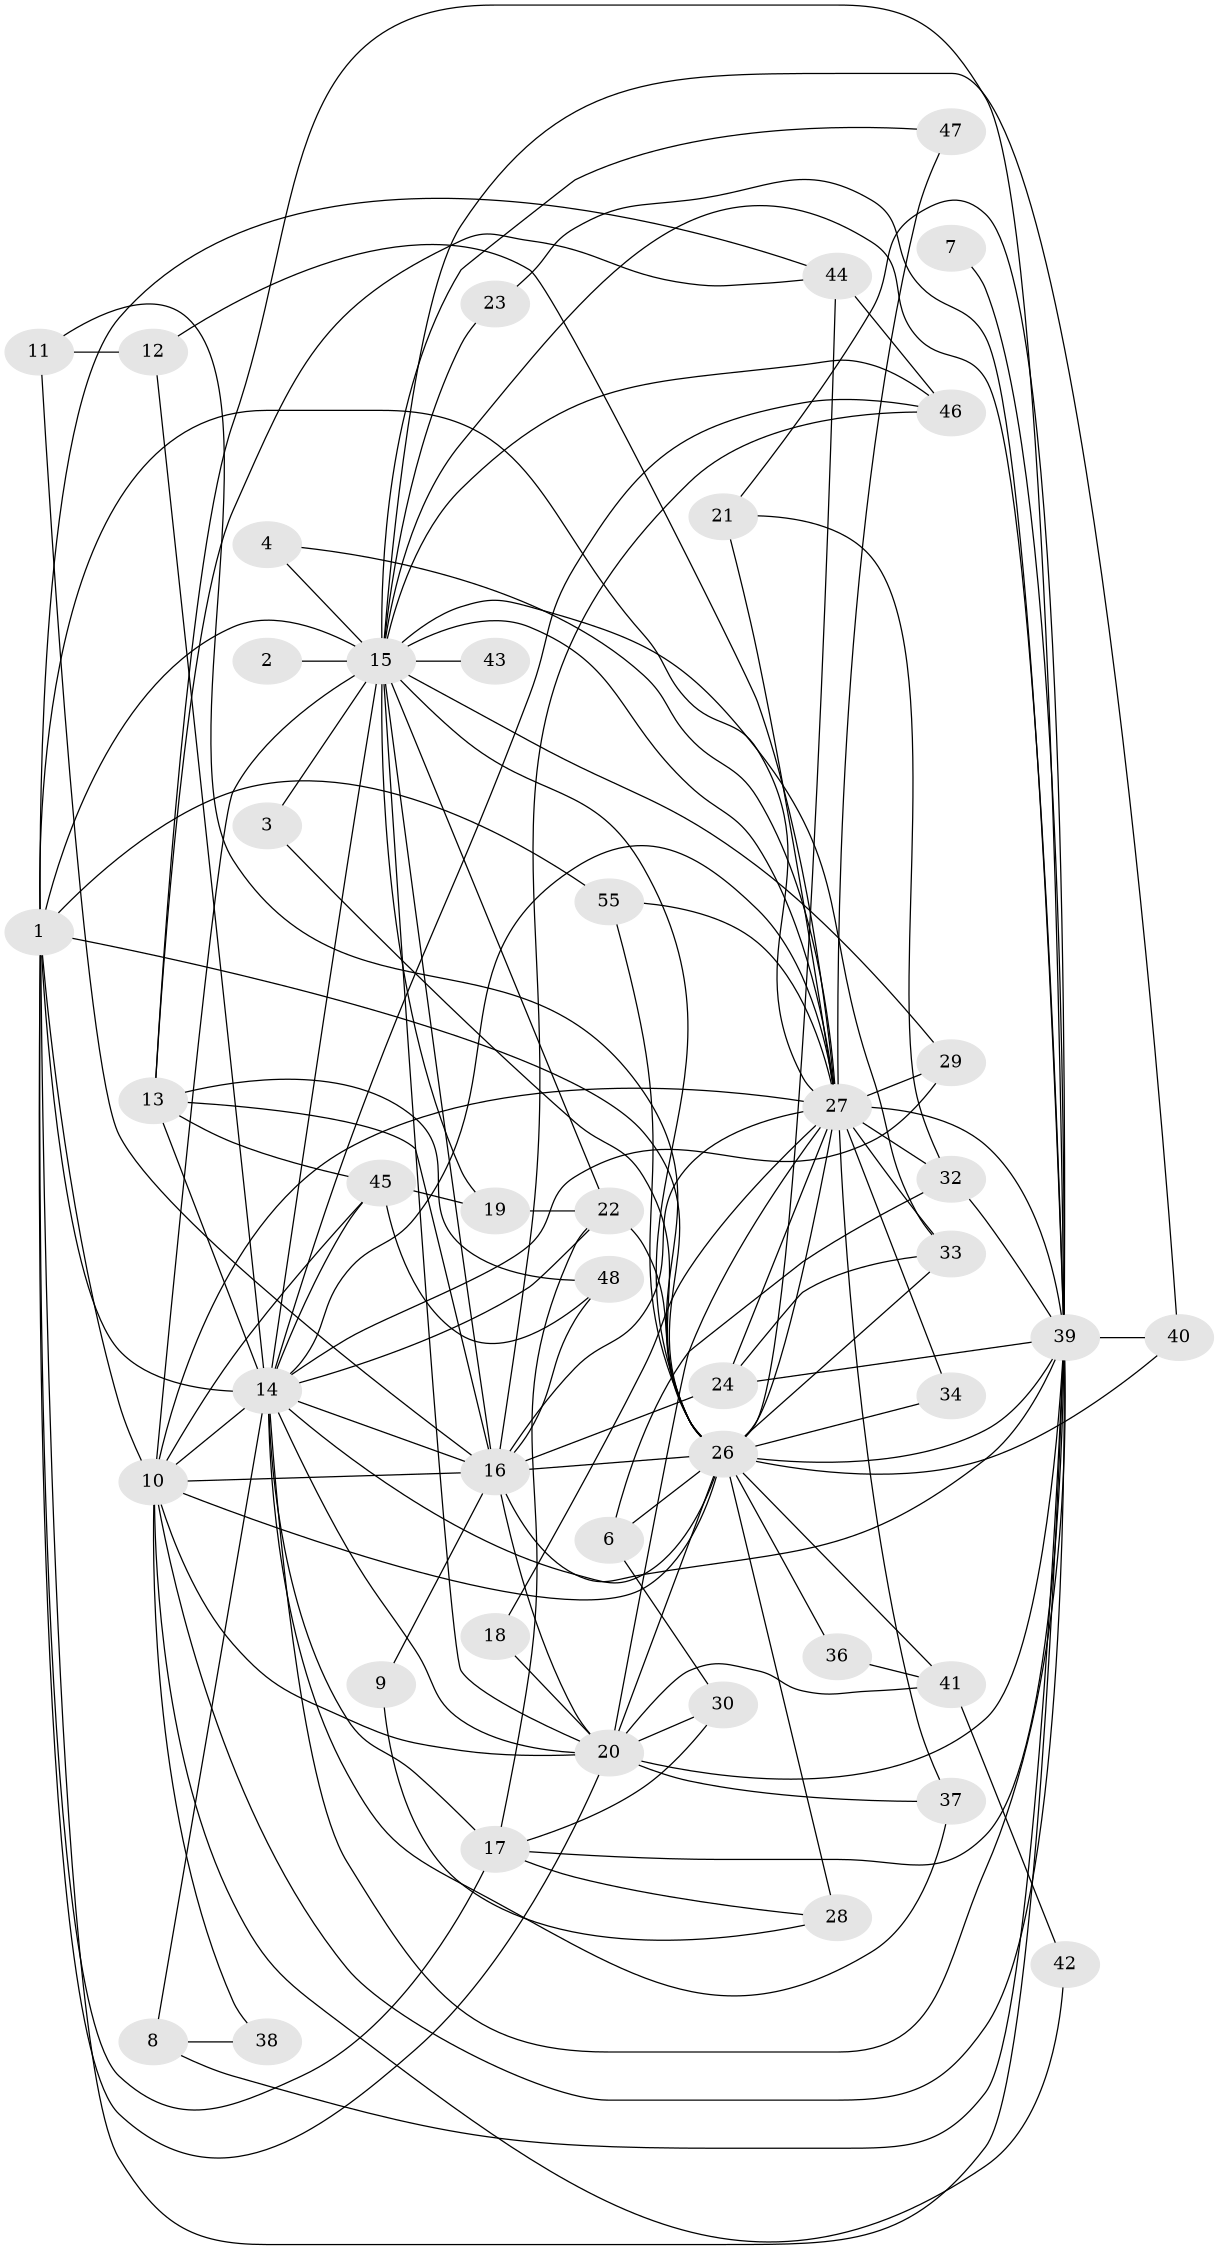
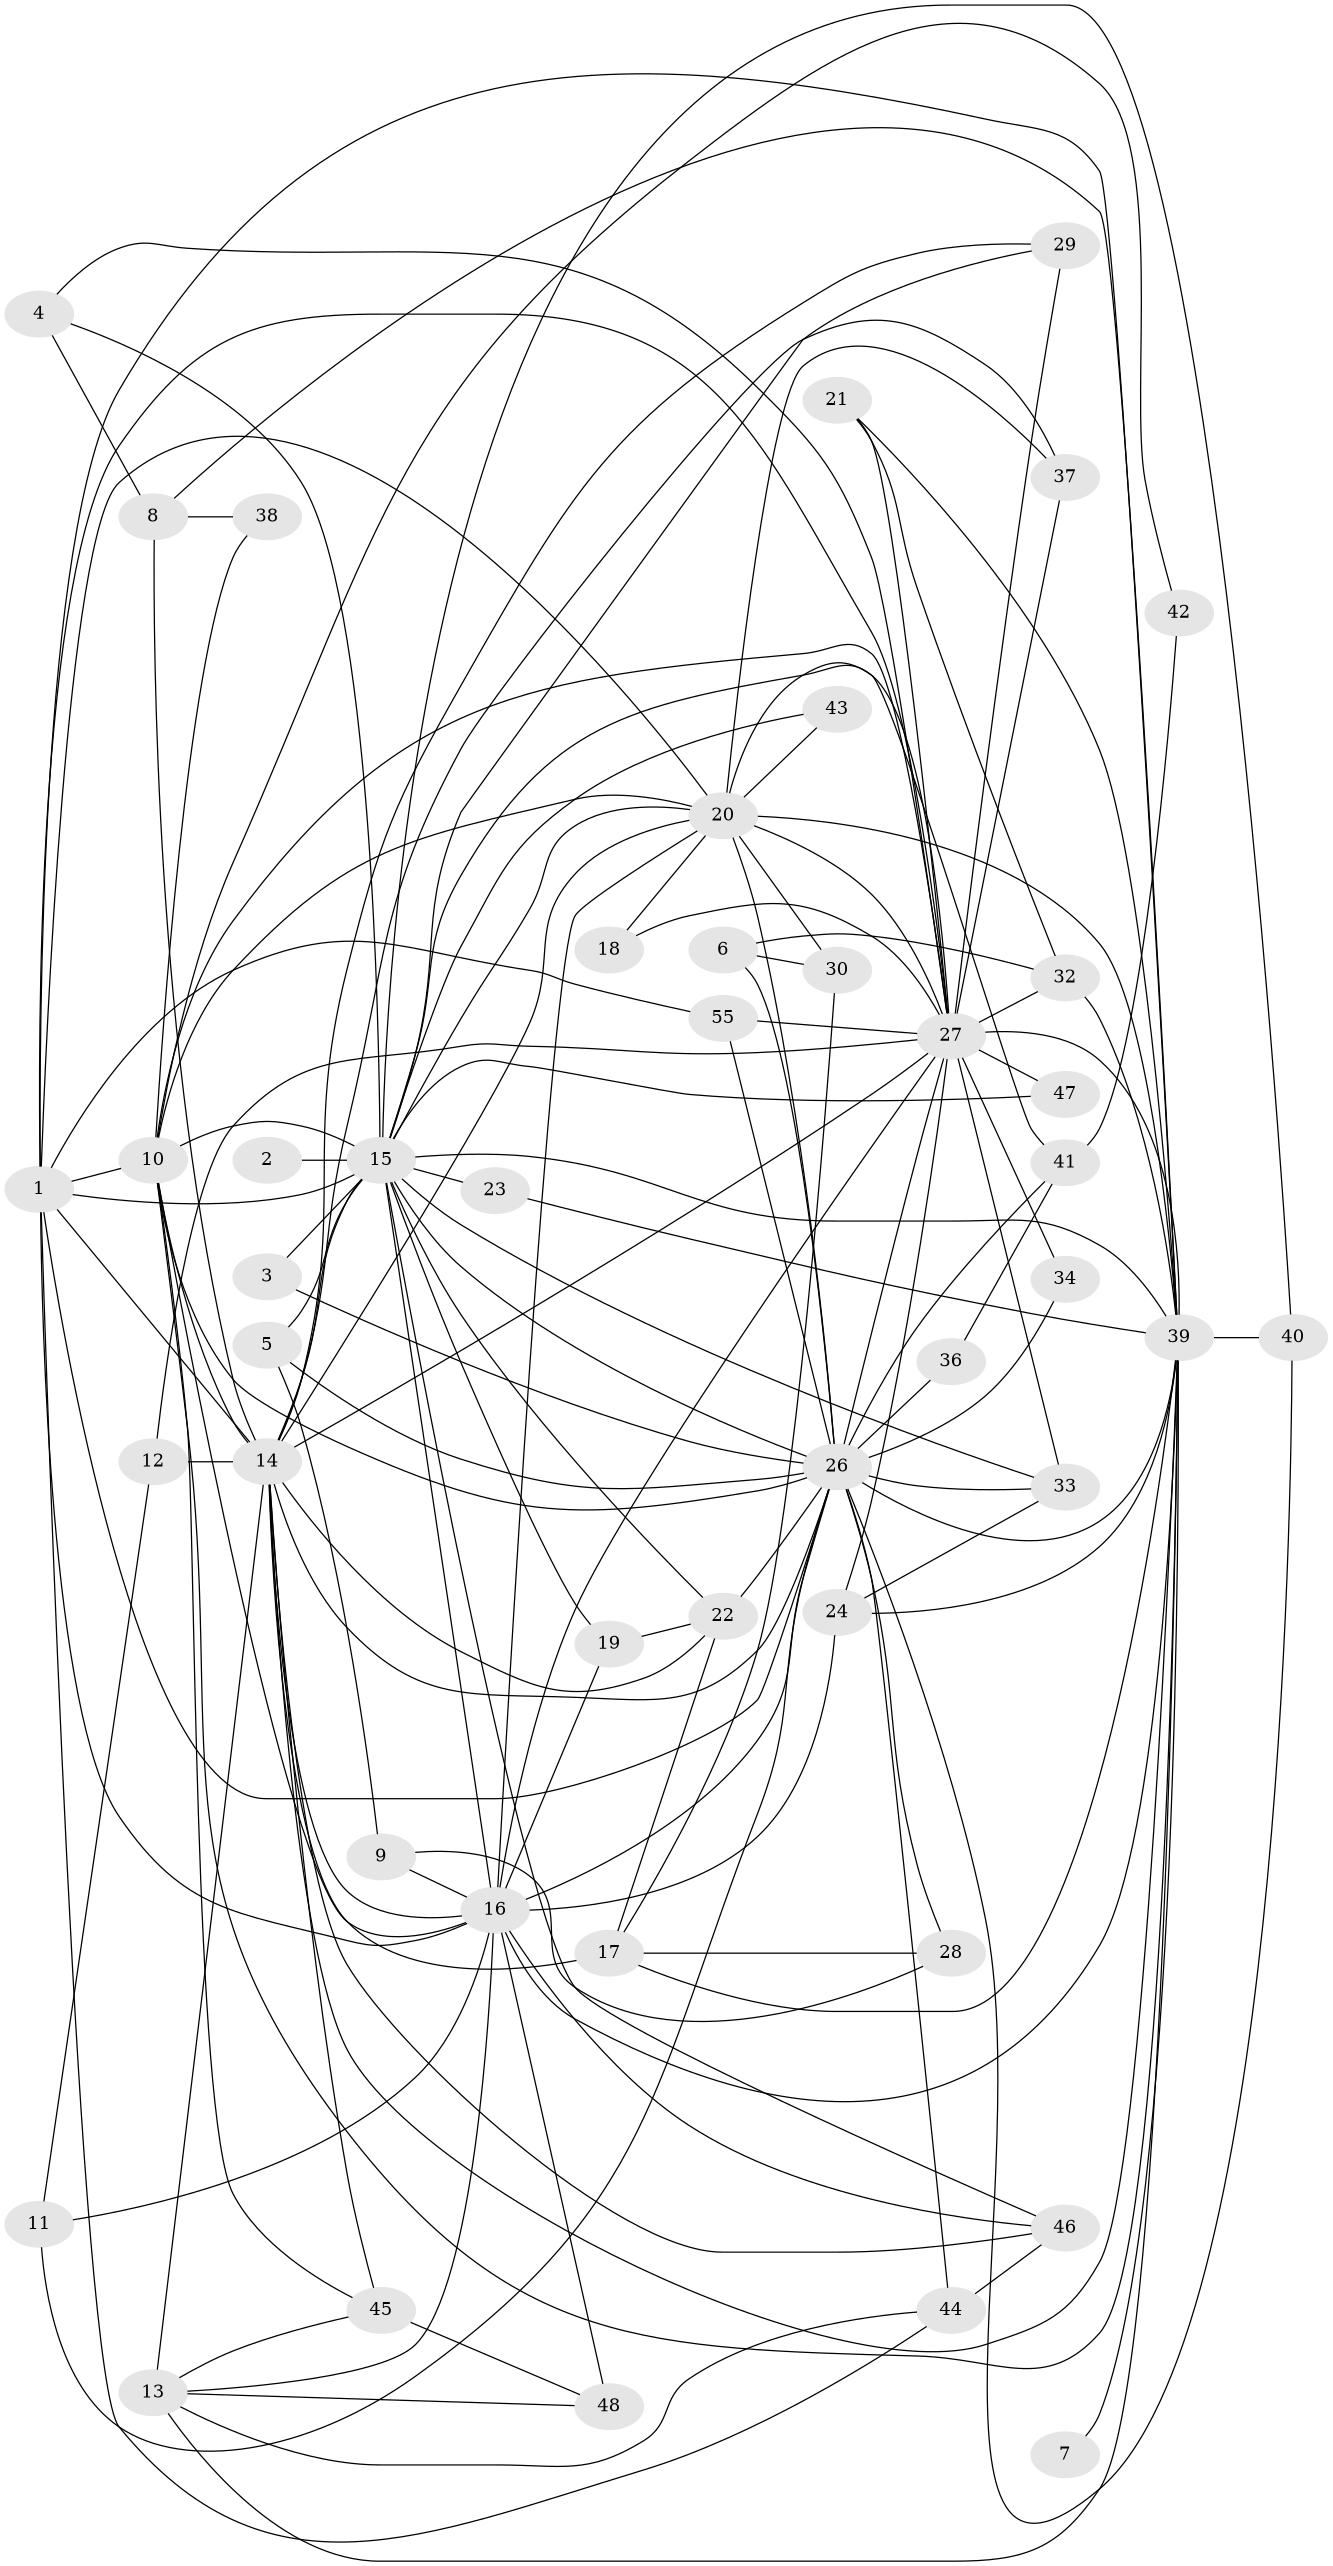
none -> (96, 415)
none -> (780, 762)
(438, 1197) -> (552, 1777)
none -> (267, 1345)
(101, 2035) -> (83, 1712)
